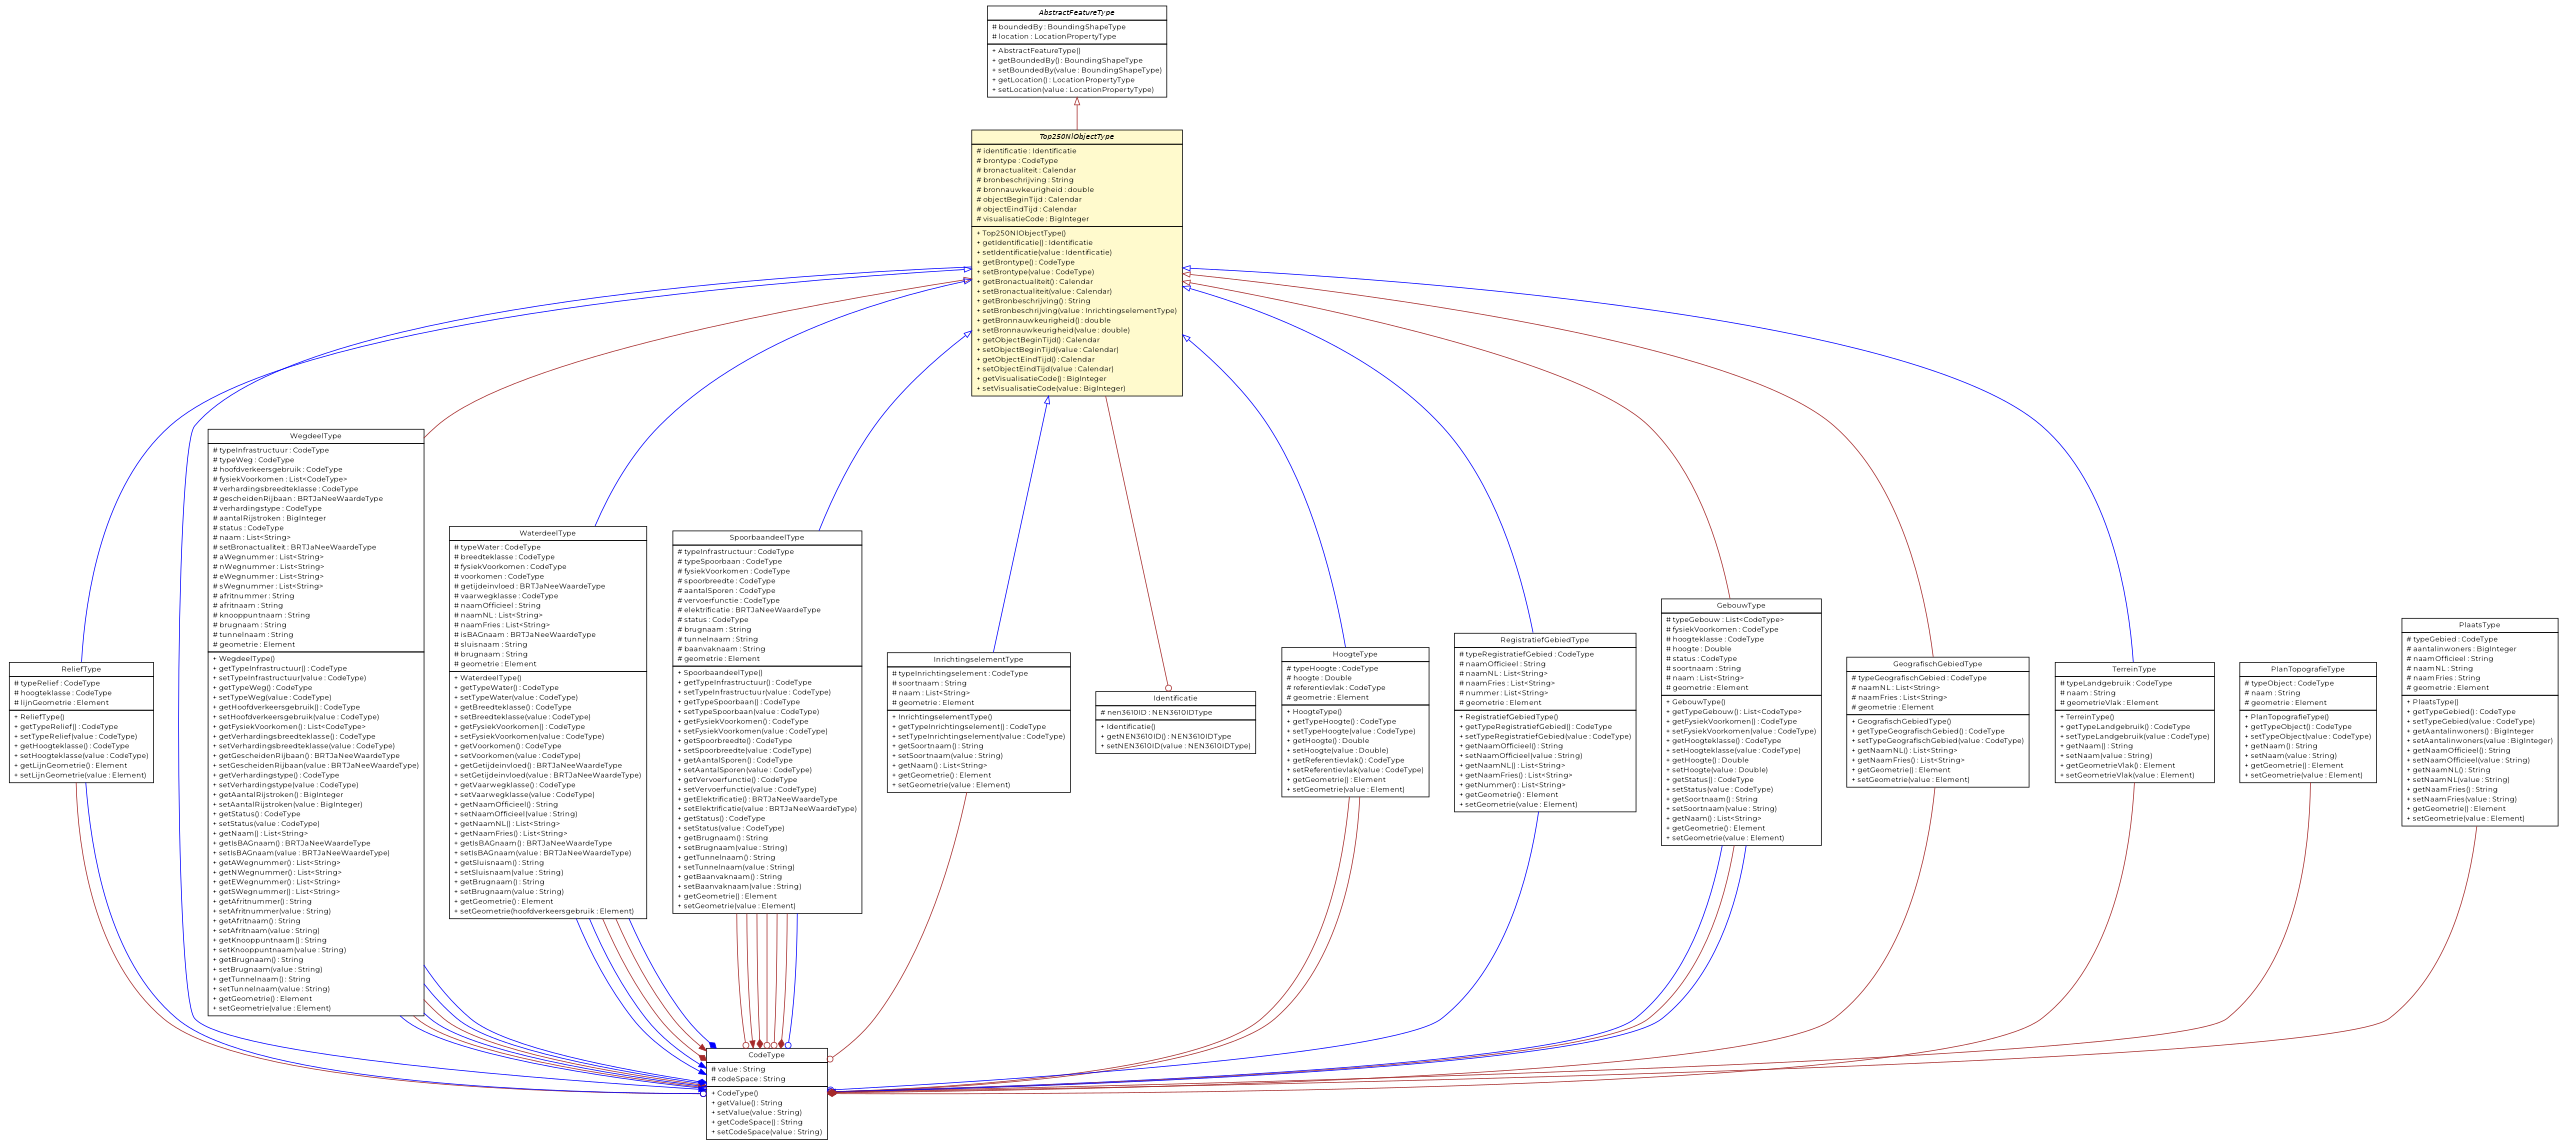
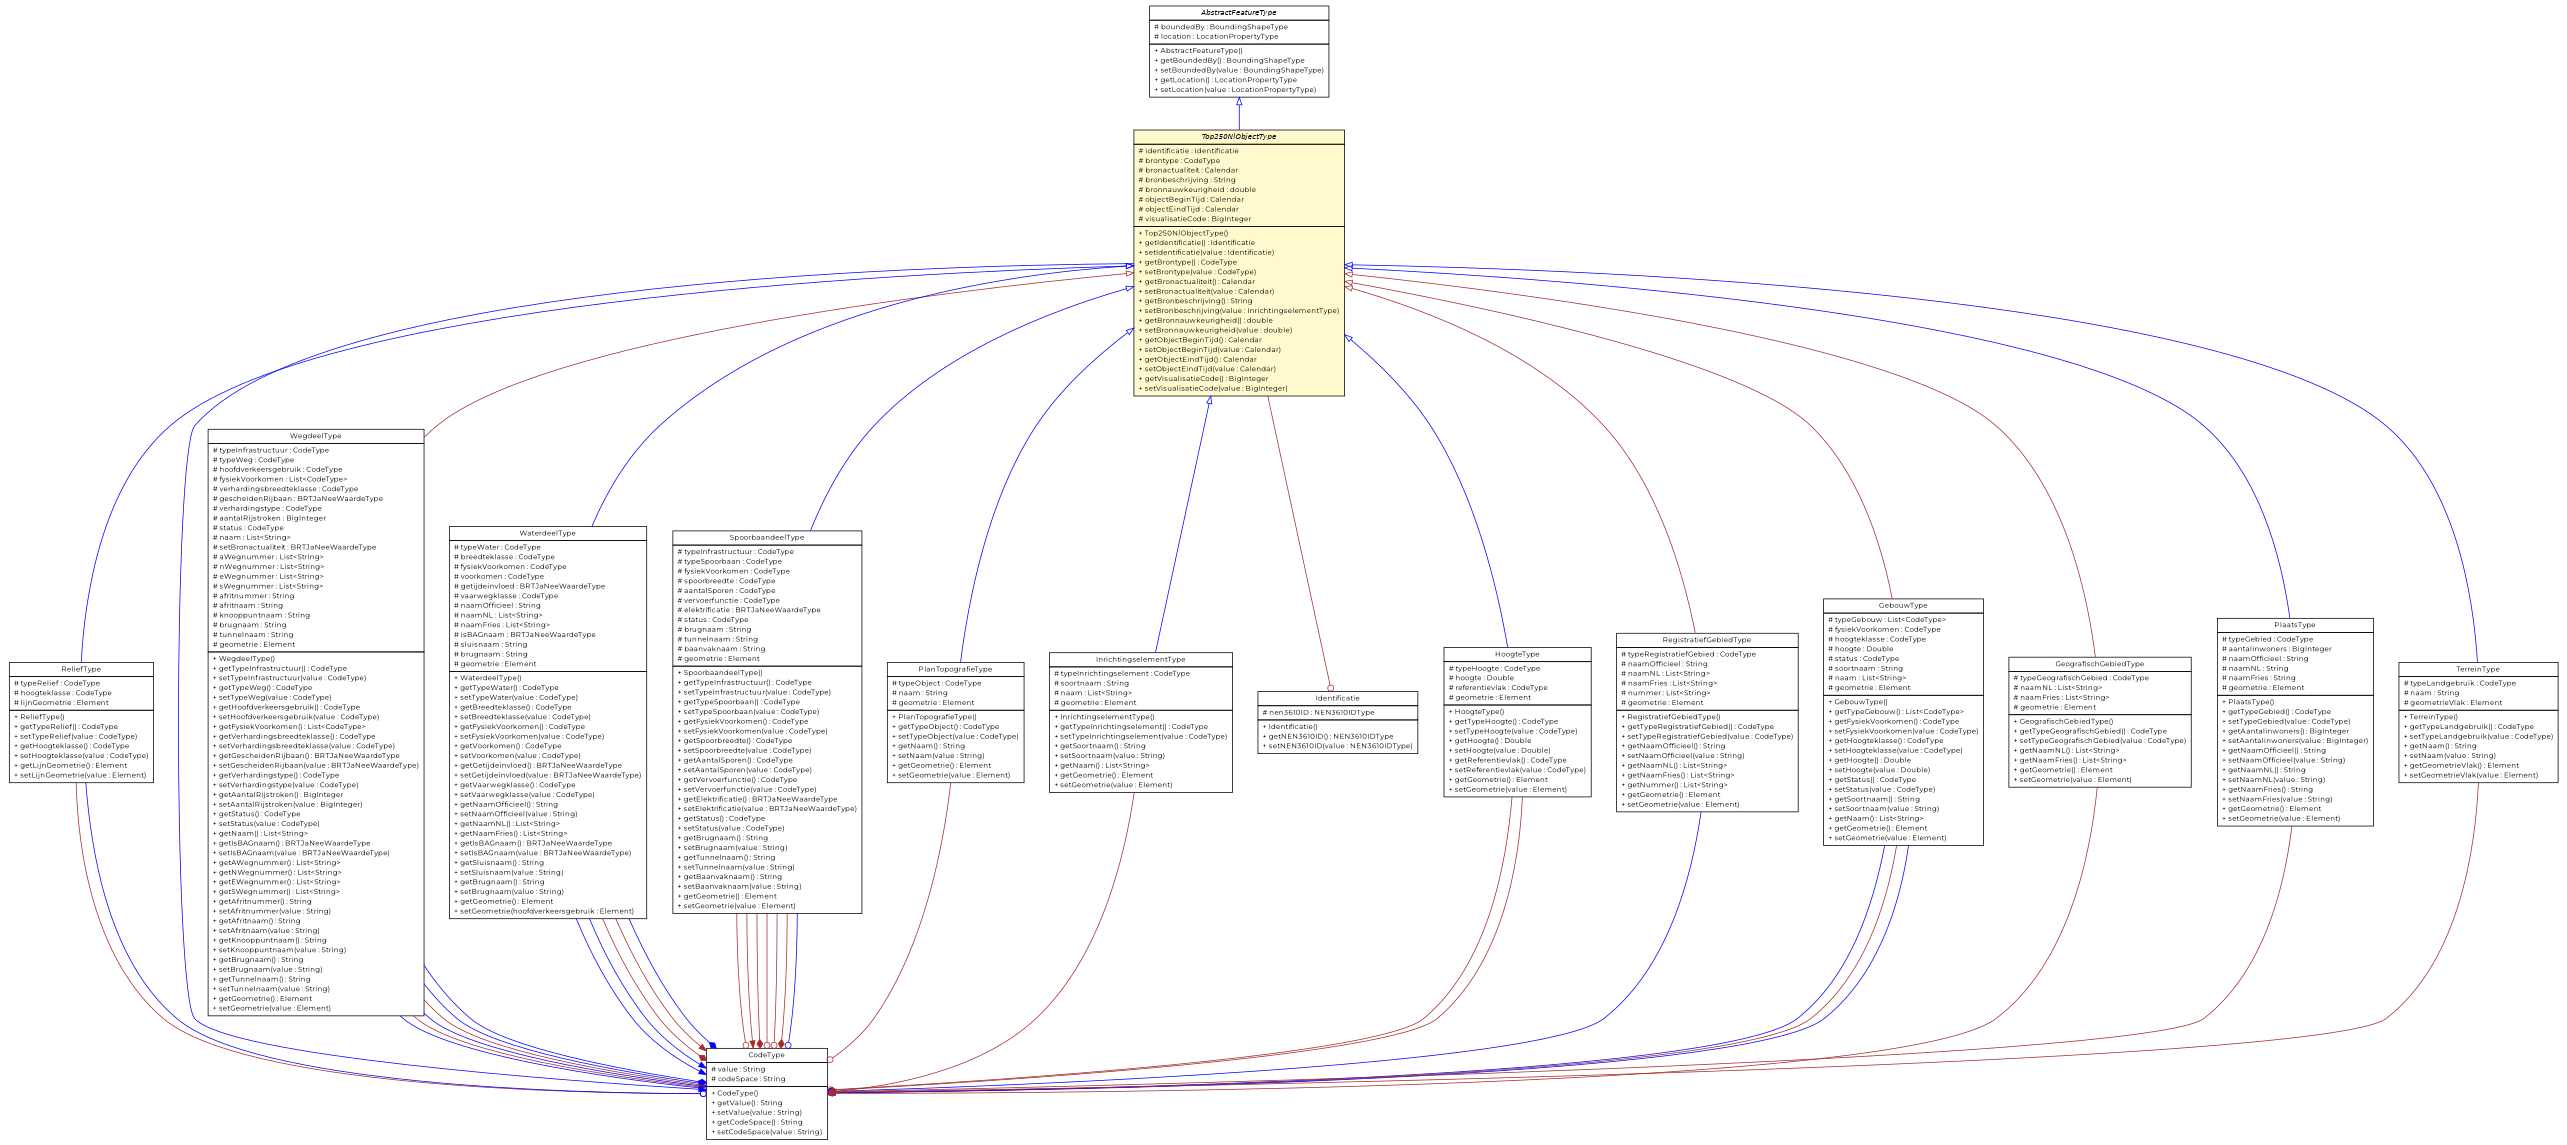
(1077, 118) -> (1239, 118)
none -> (1894, 323)
(1420, 404) -> (1582, 404)
none -> (1008, 478)
